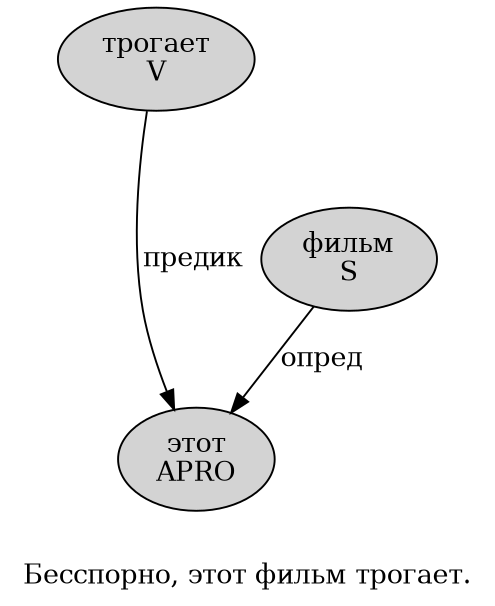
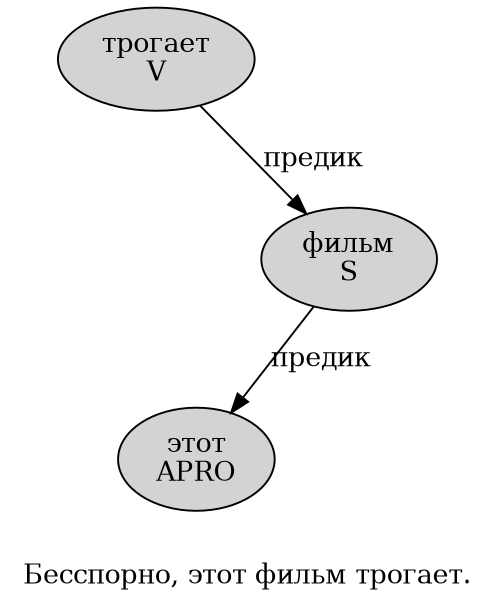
(137, 253) -> (246, 153)
(321, 359) -> (321, 359)
